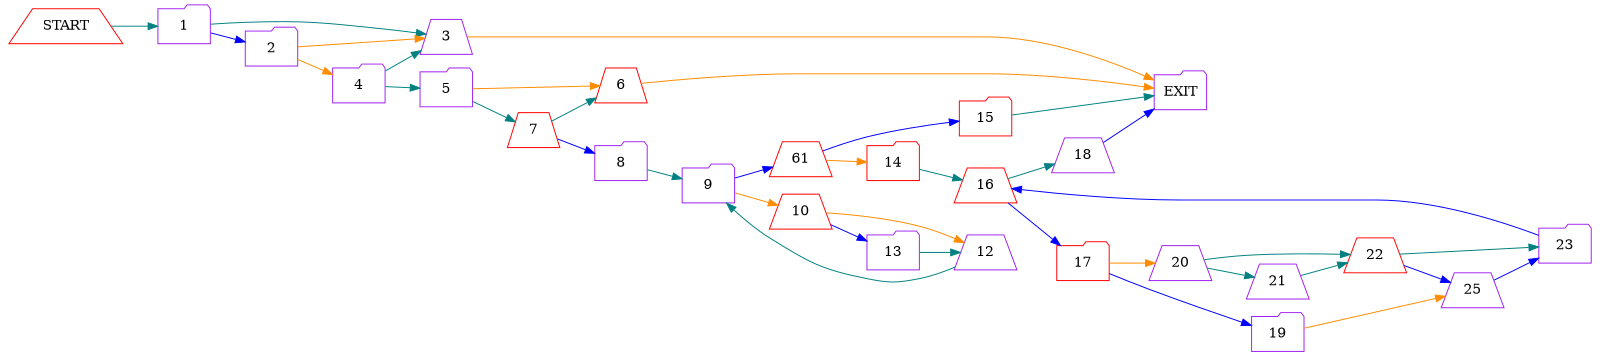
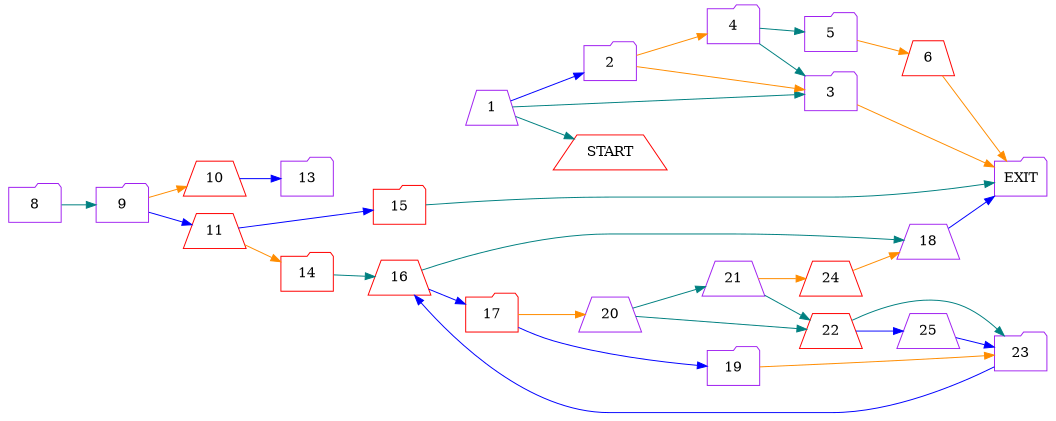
(130, 26) -> (540, 126)
(184, 26) -> (492, 108)
(446, 37) -> (831, 93)
(534, 130) -> none
(801, 159) -> (215, 231)
(986, 252) -> none
none -> (831, 279)
(1370, 313) -> (872, 362)
